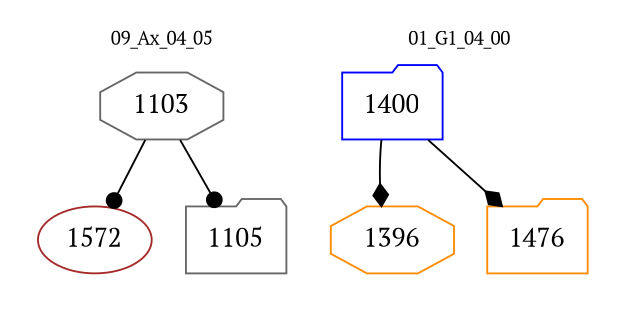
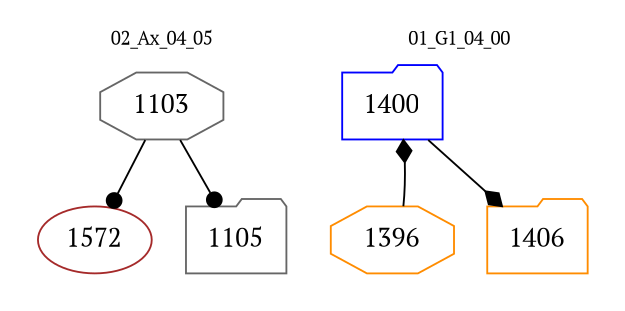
(162, 40) -> (162, 40)
(380, 162) -> (405, 184)
(537, 240) -> (537, 240)
